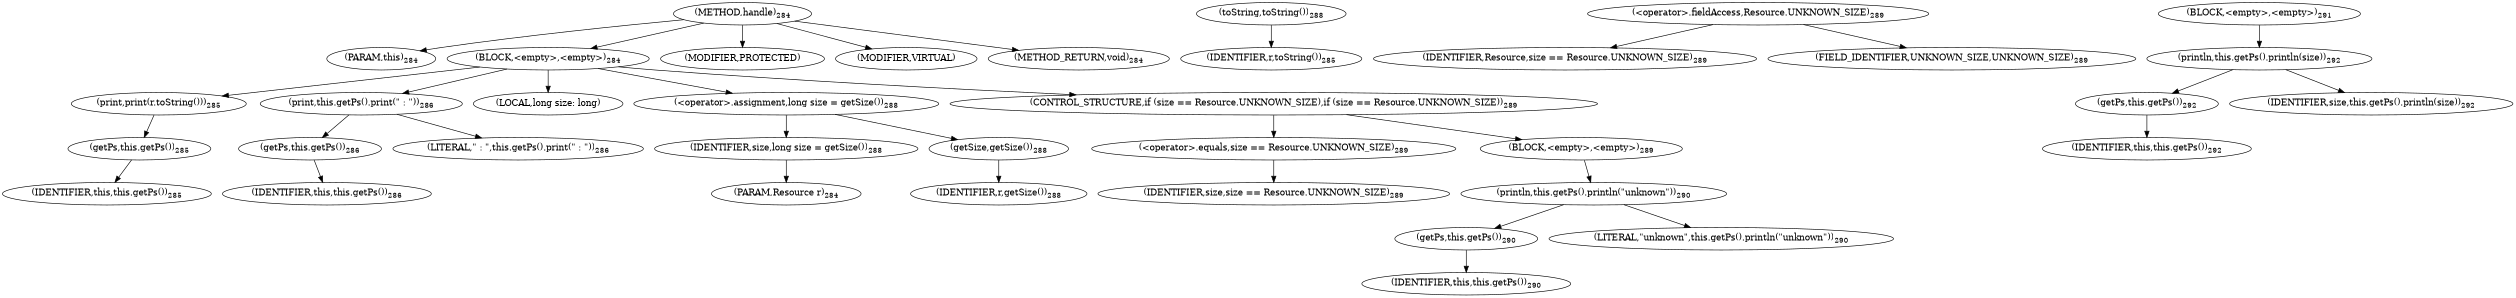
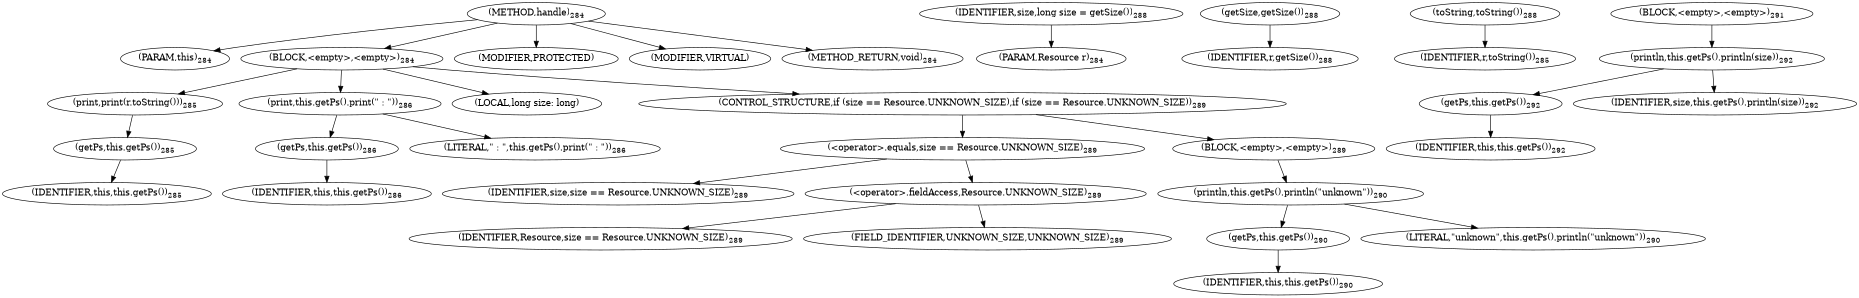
(786, 104) -> none
none -> (968, 168)
